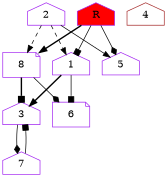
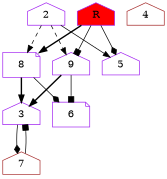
(71, 65) -> (71, 65)
(21, 86) -> (21, 86)
(21, 164) -> (21, 164)
